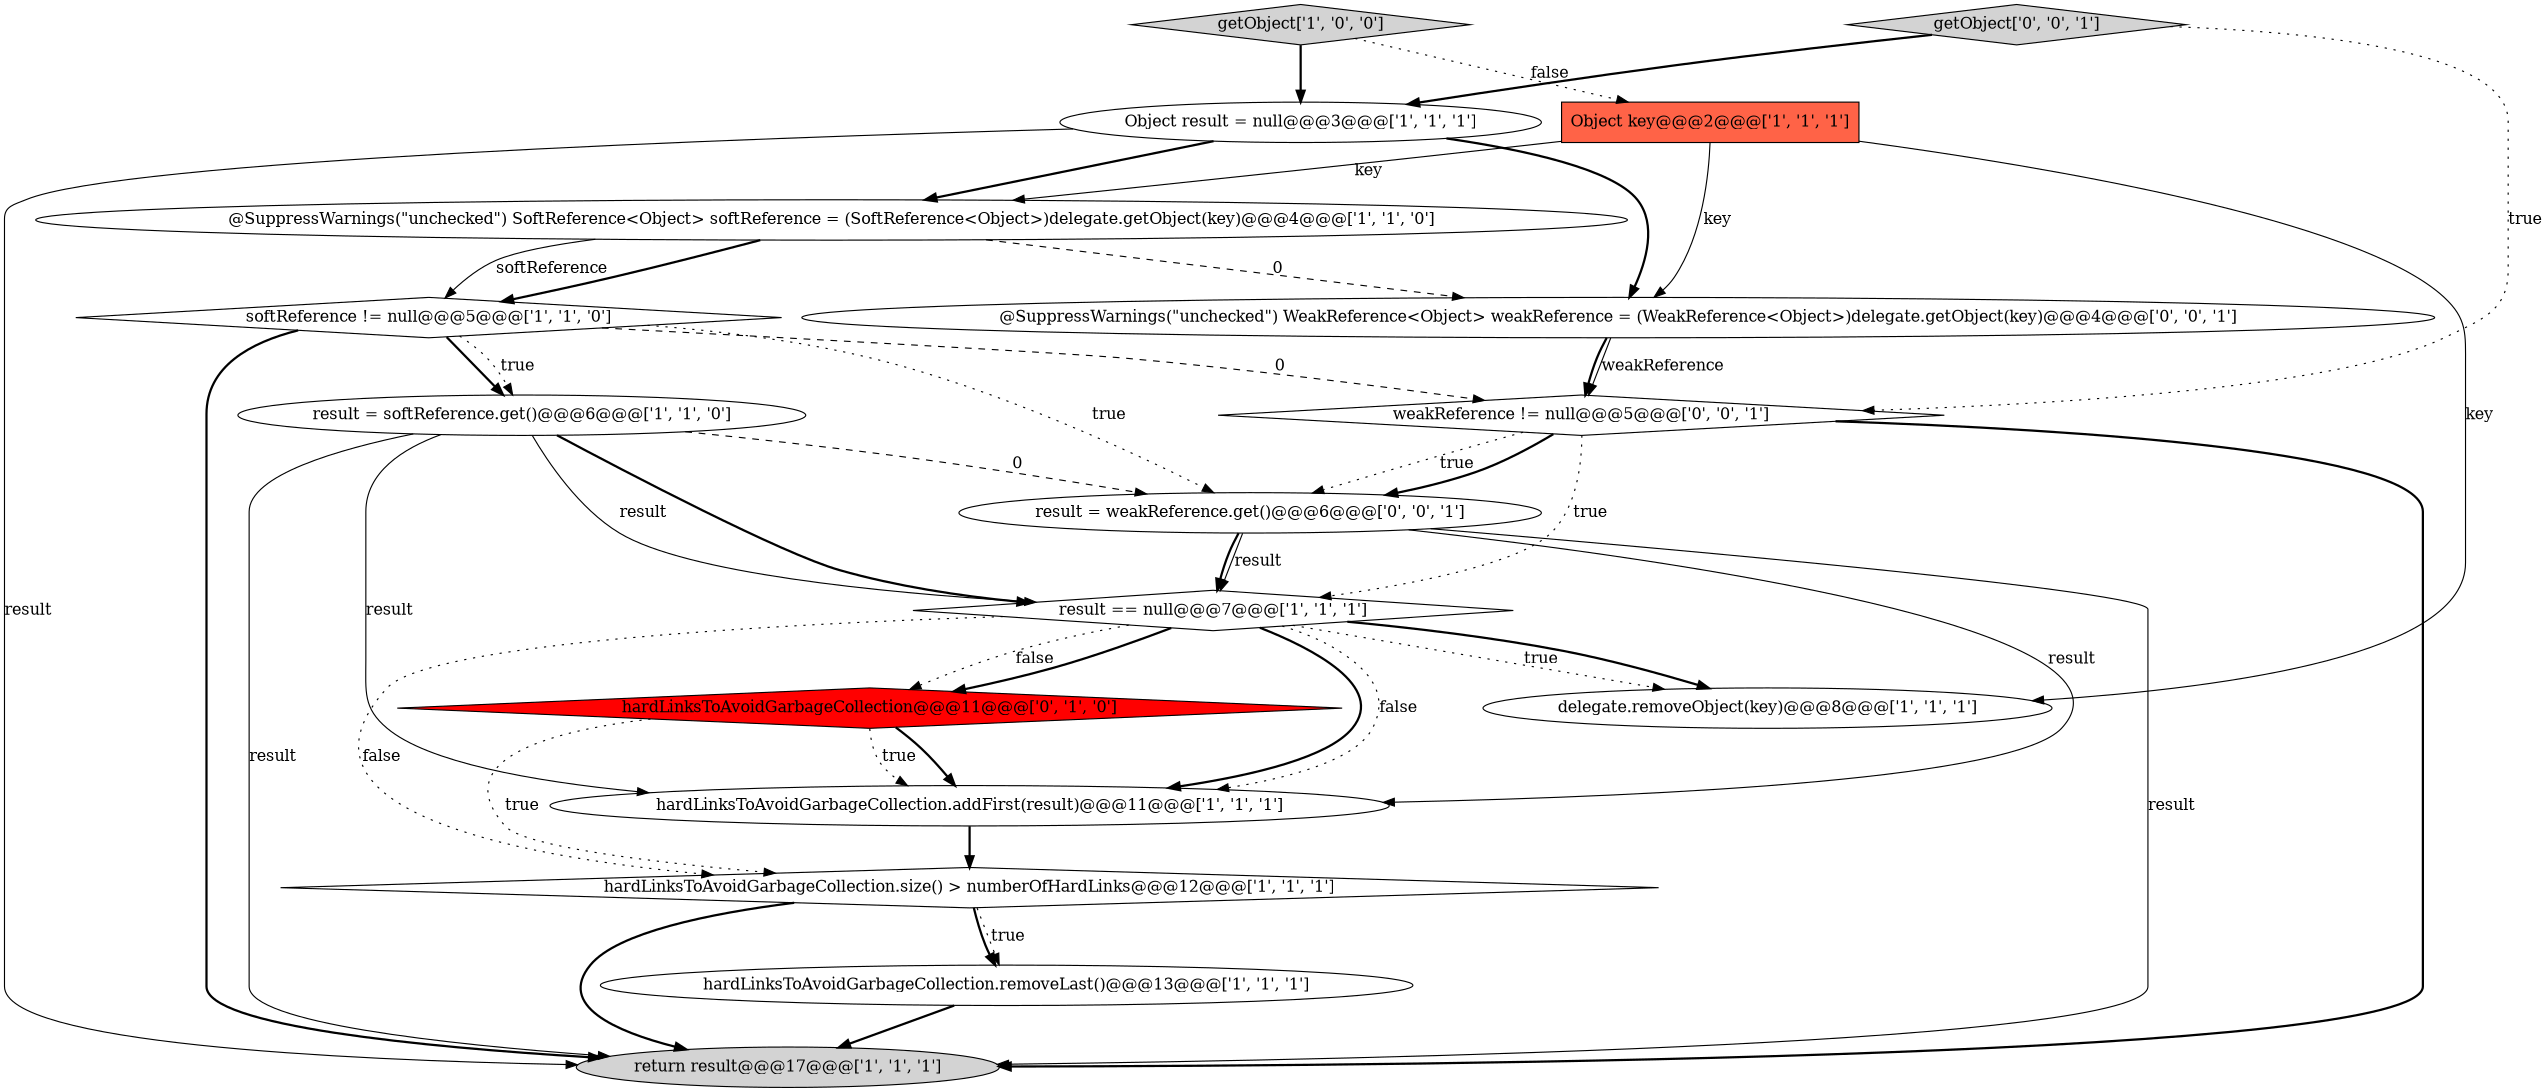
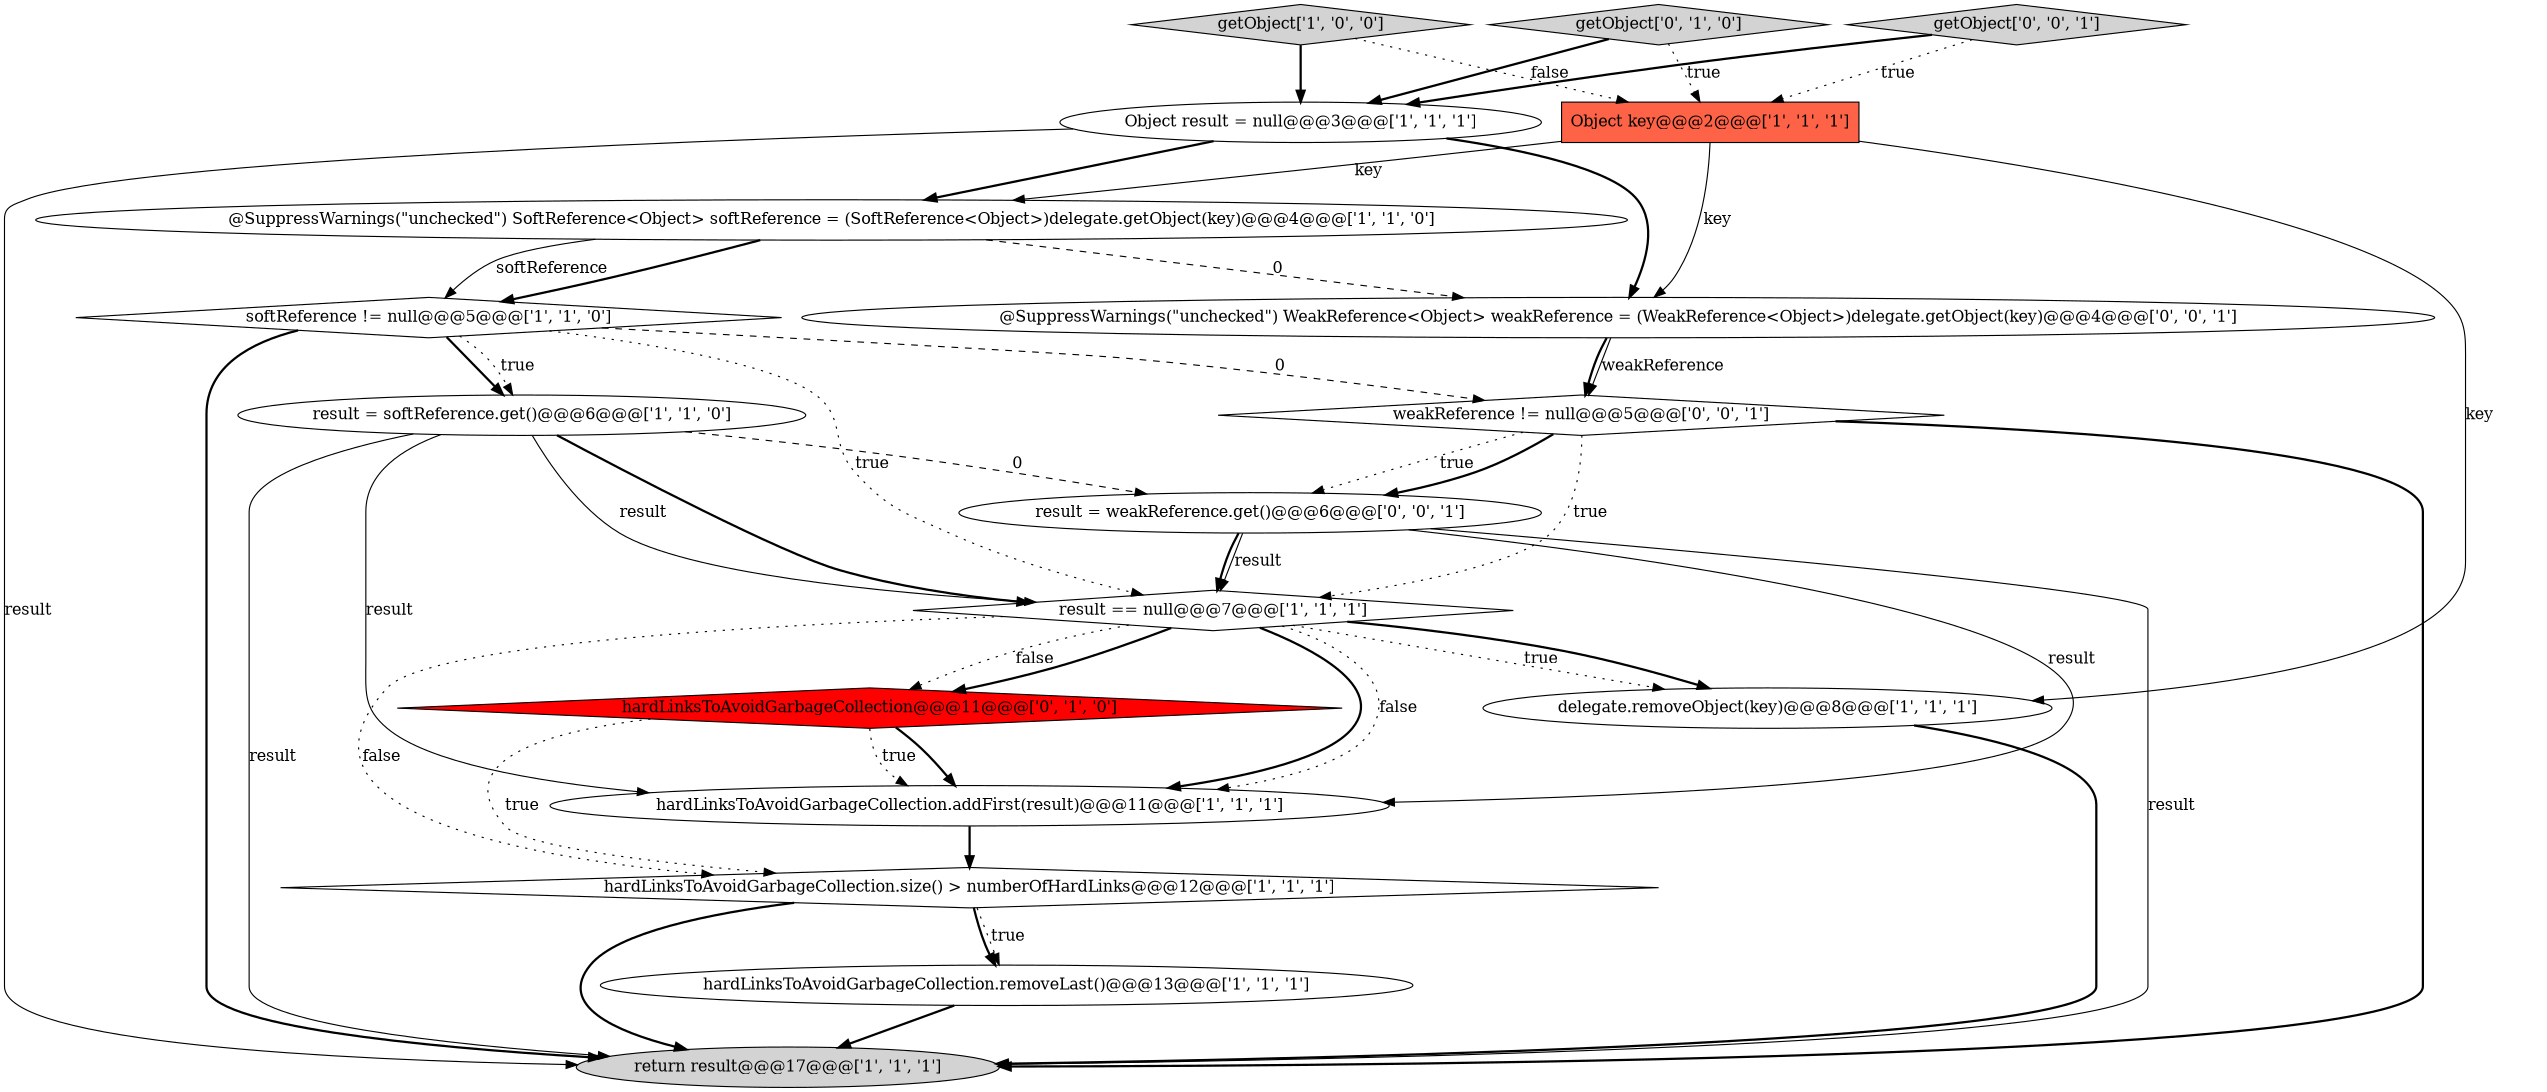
none -> (1659, 25)
(2488, 314) -> (1877, 69)
(934, 376) -> (837, 430)
none -> (2009, 1015)
